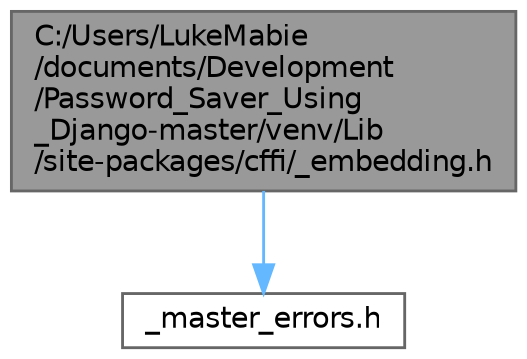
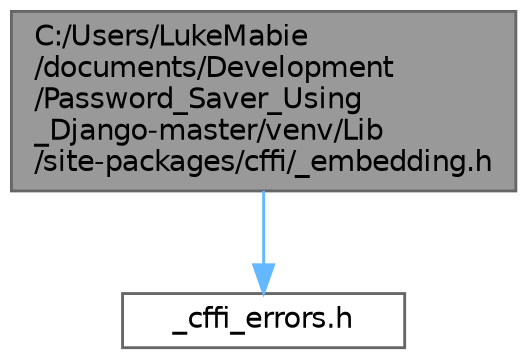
(264, 321) -> (264, 321)
